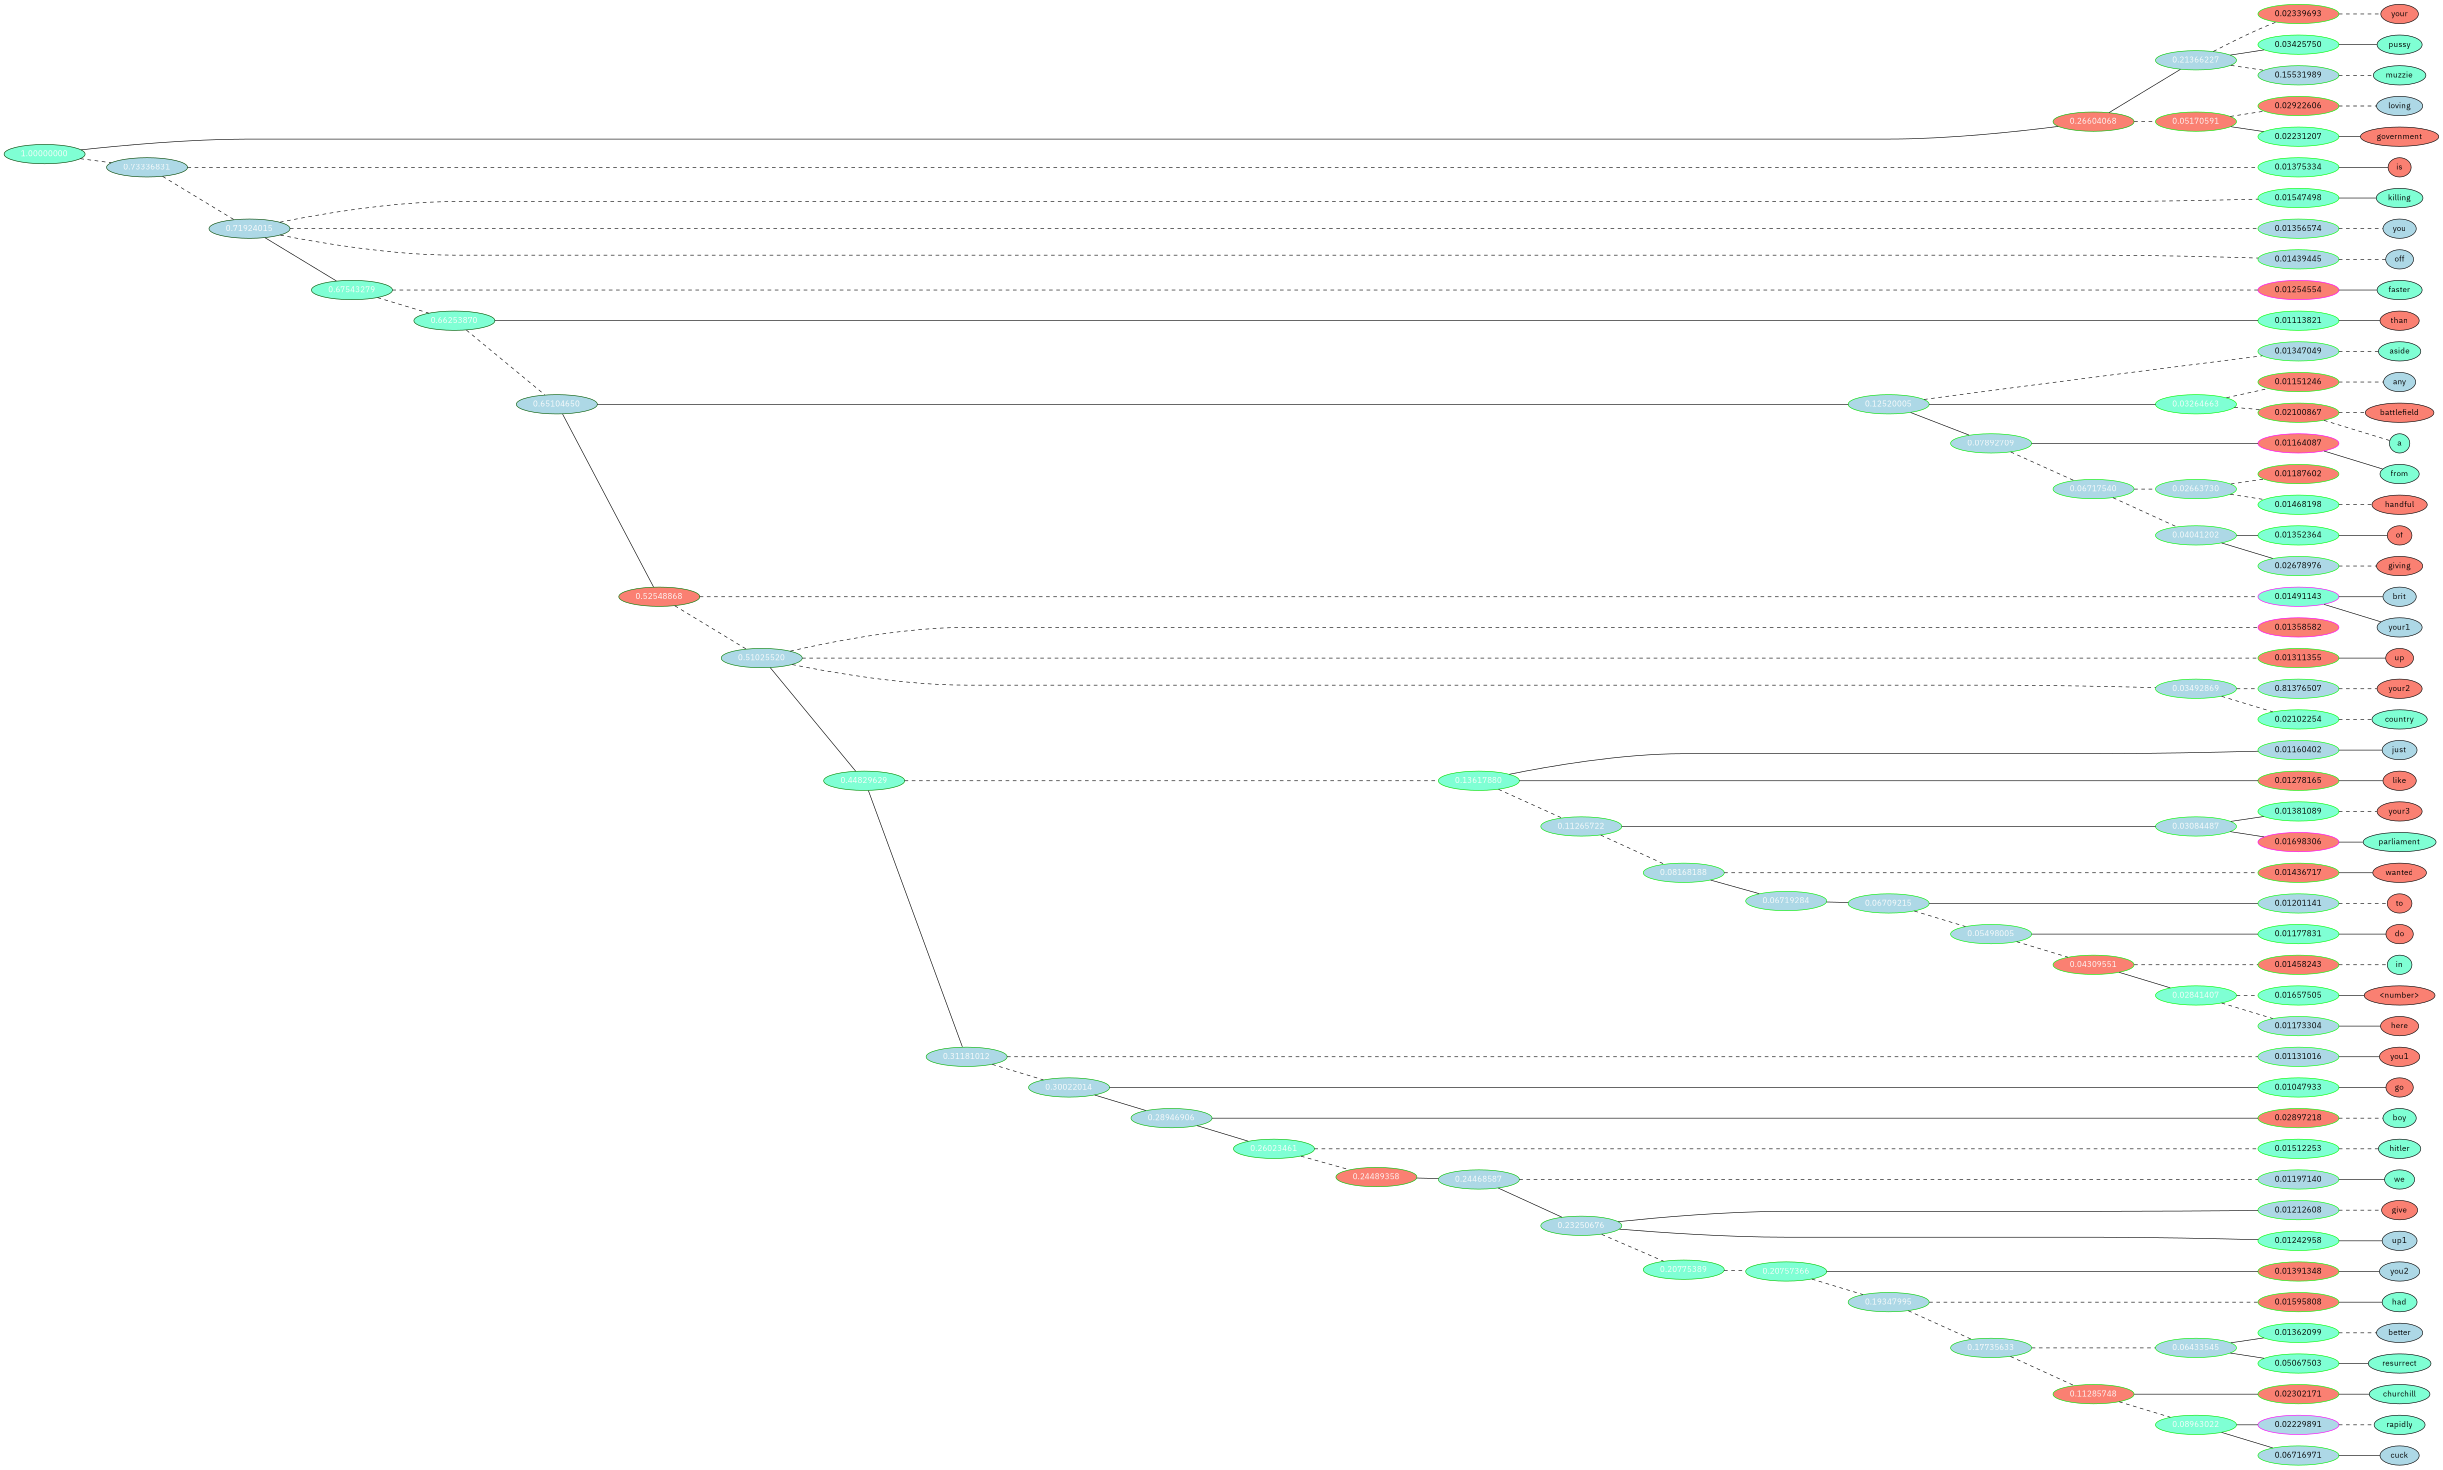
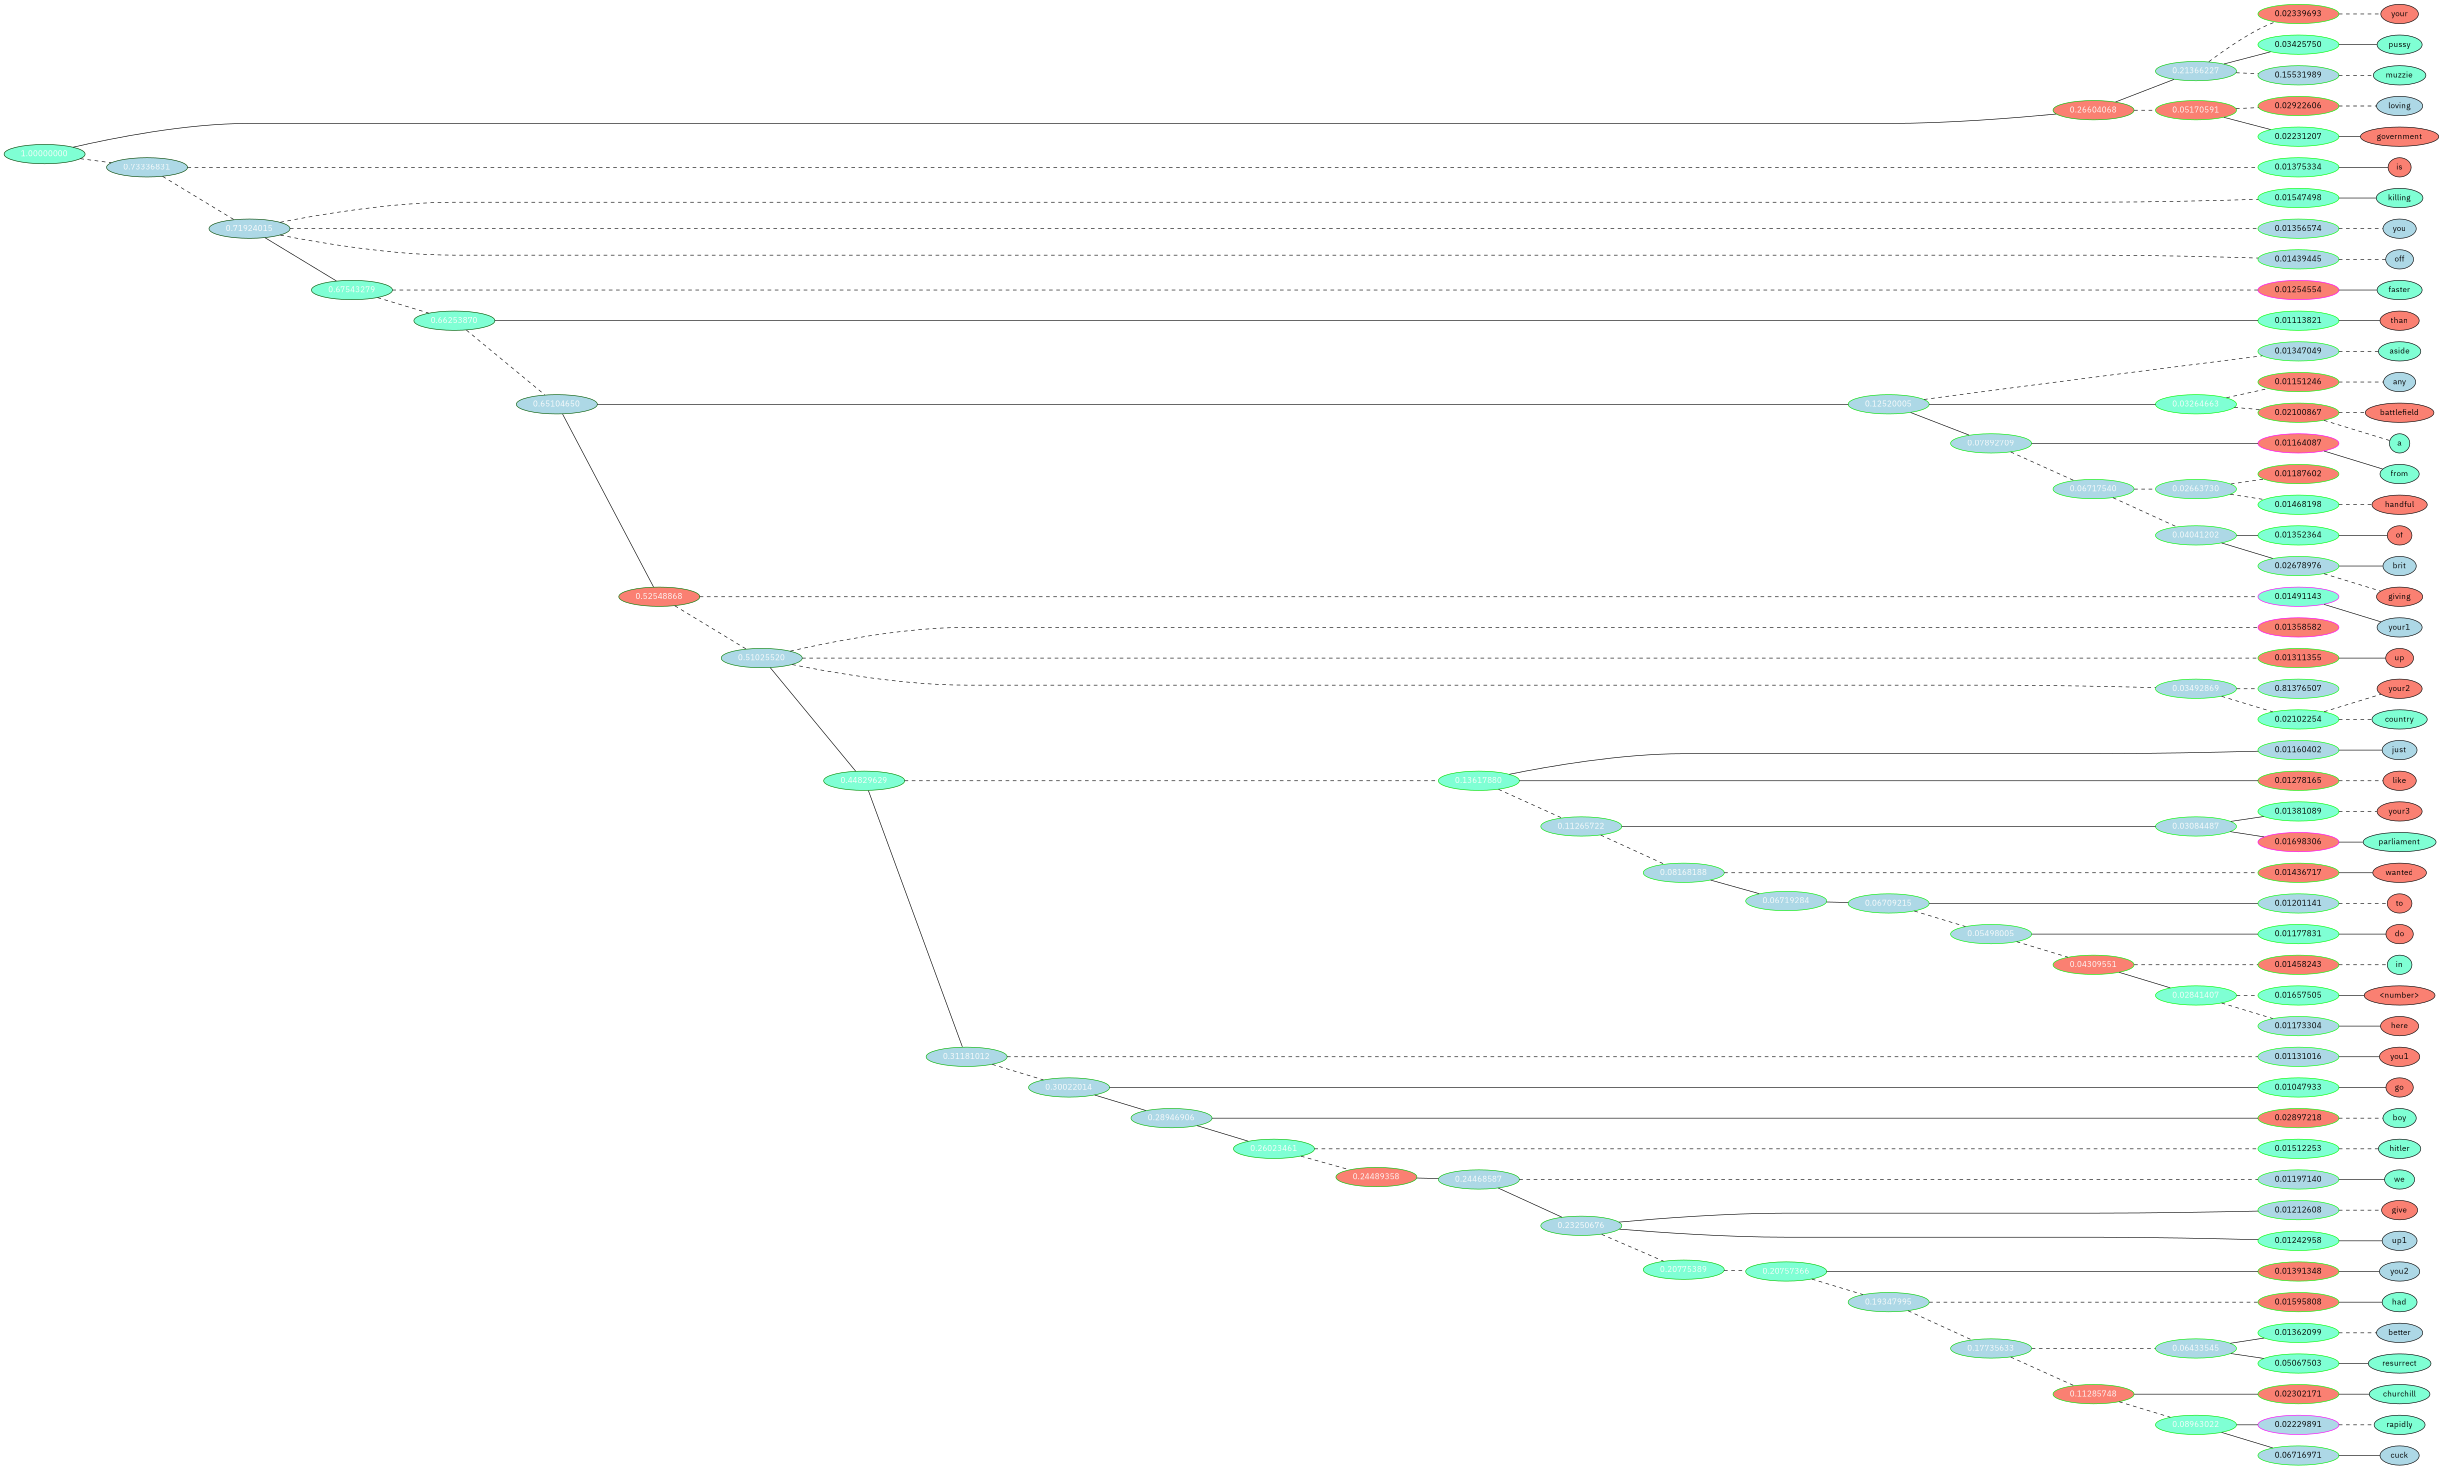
(2361, 597) -> (2361, 566)
(2358, 689) -> (2352, 703)
(2361, 781) -> (2361, 781)
